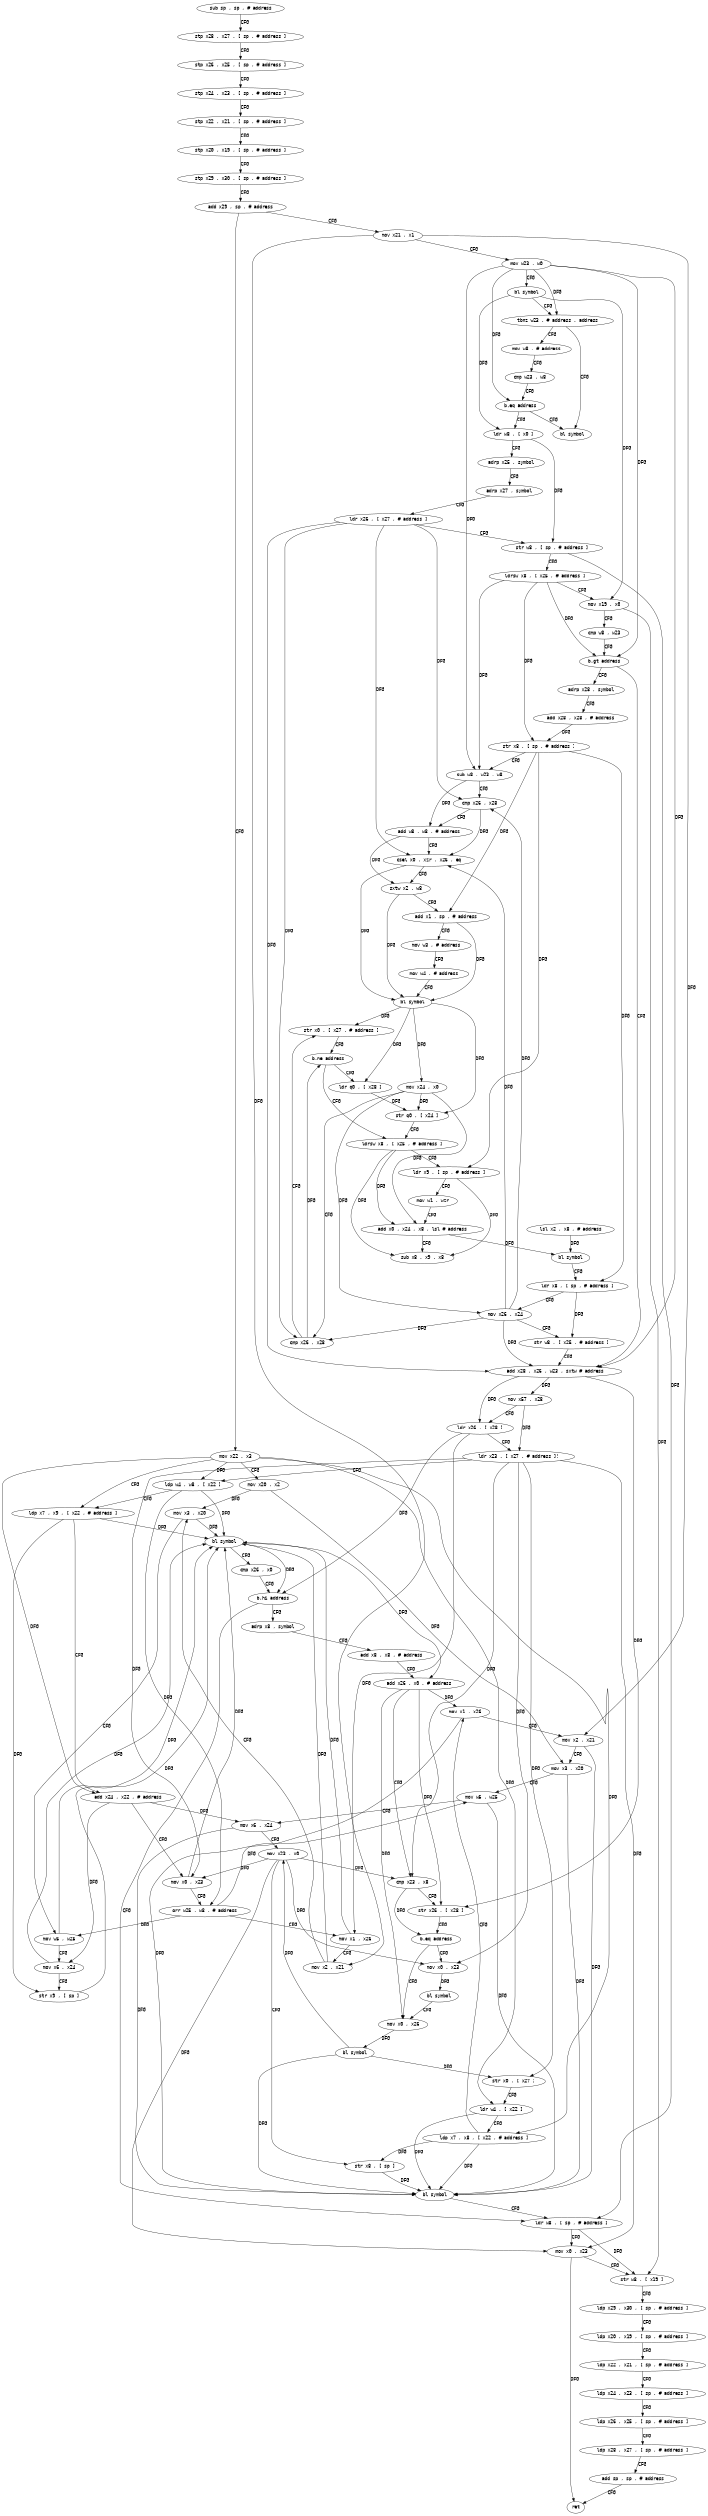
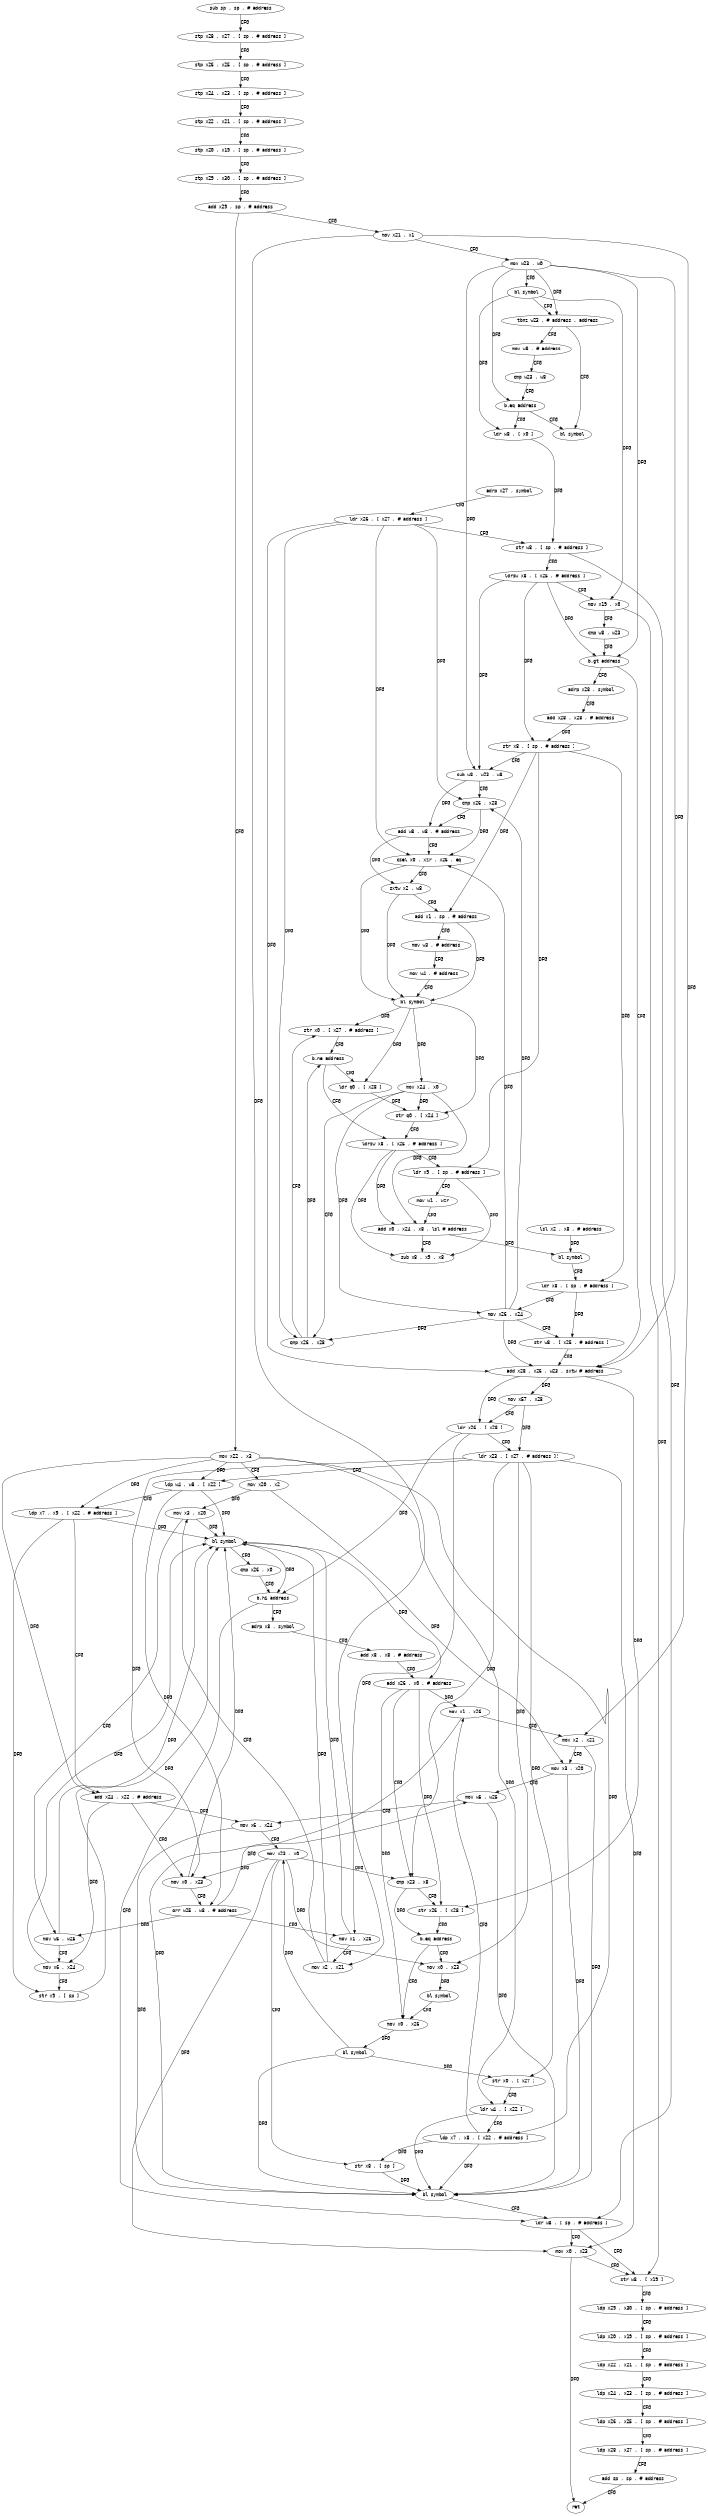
(511, 463) -> none
(135, 1485) -> (135, 1485)
(618, 2252) -> (618, 2252)
